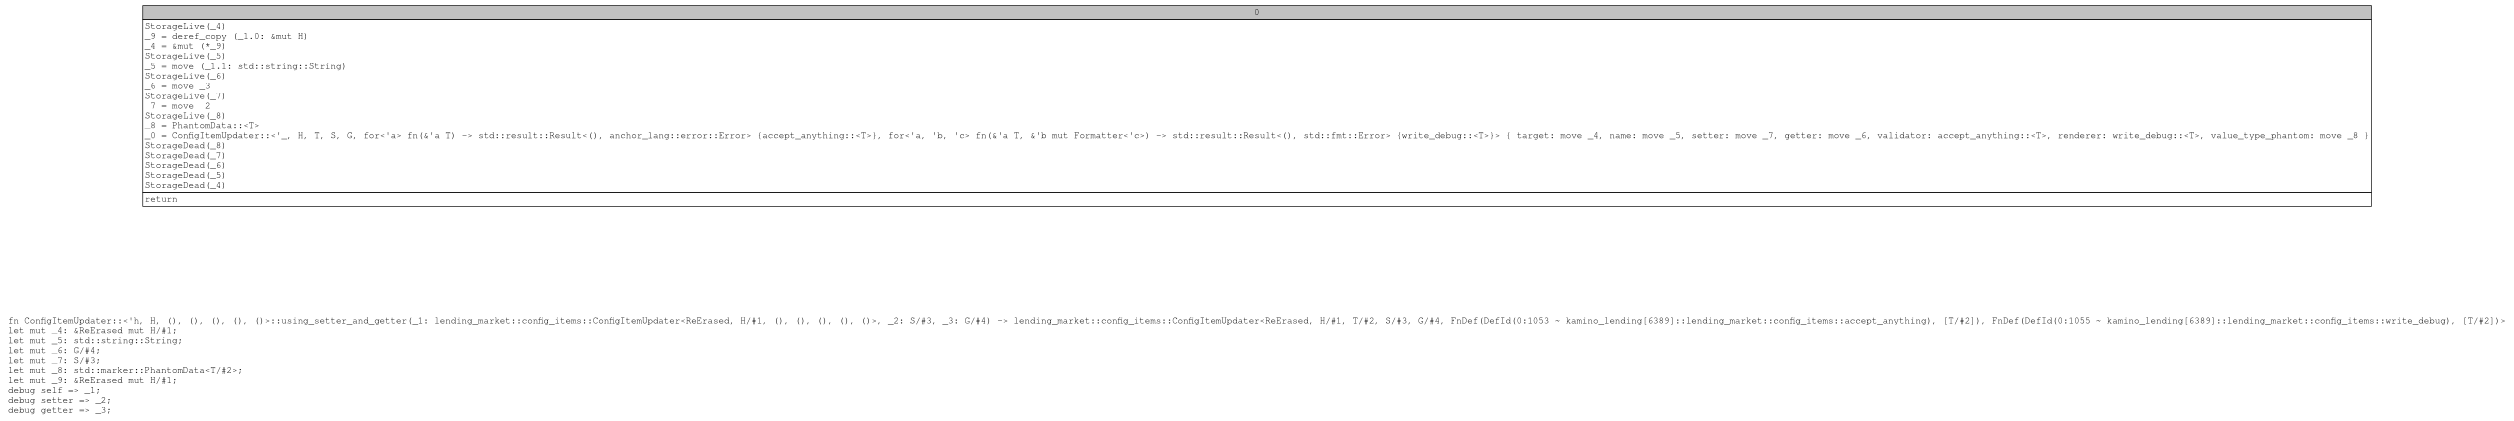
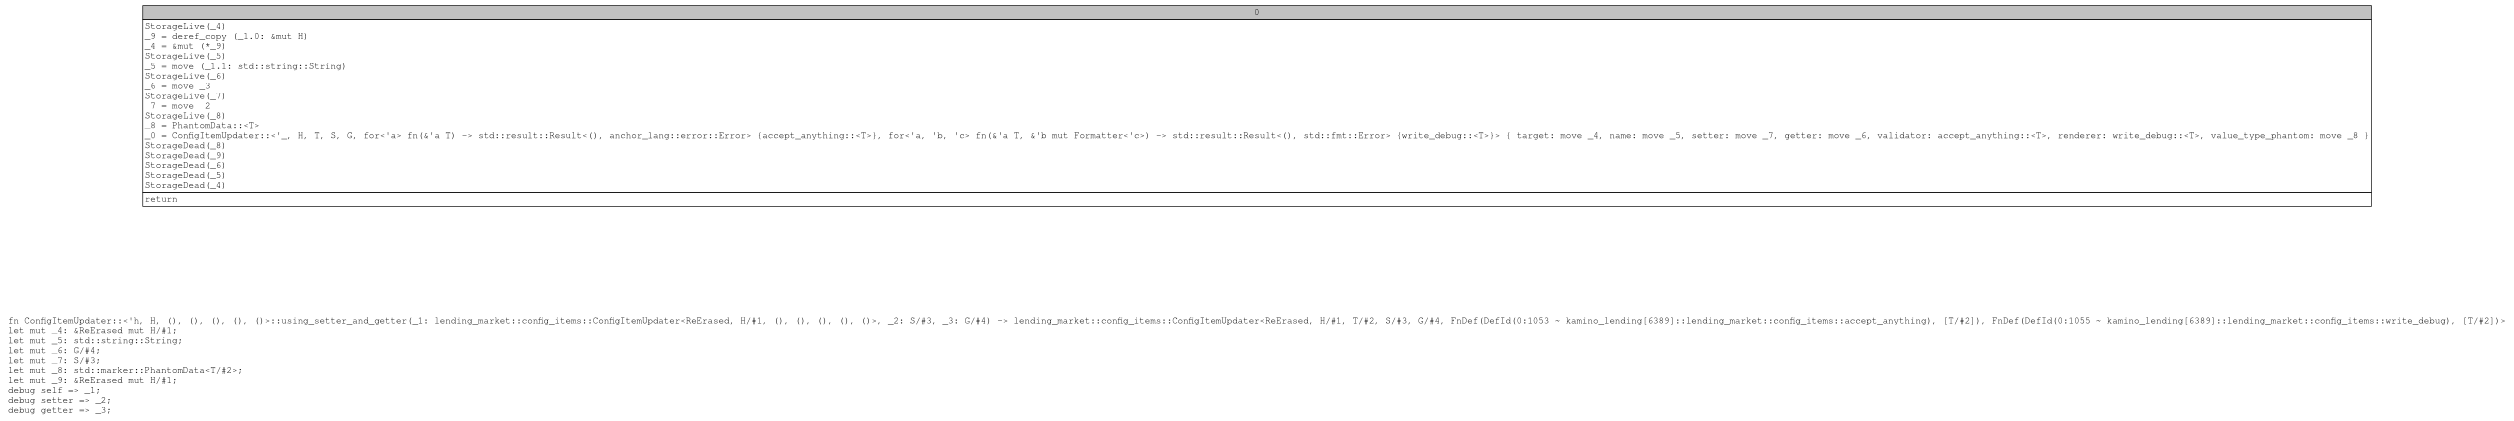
(186, 155) -> (186, 155)
